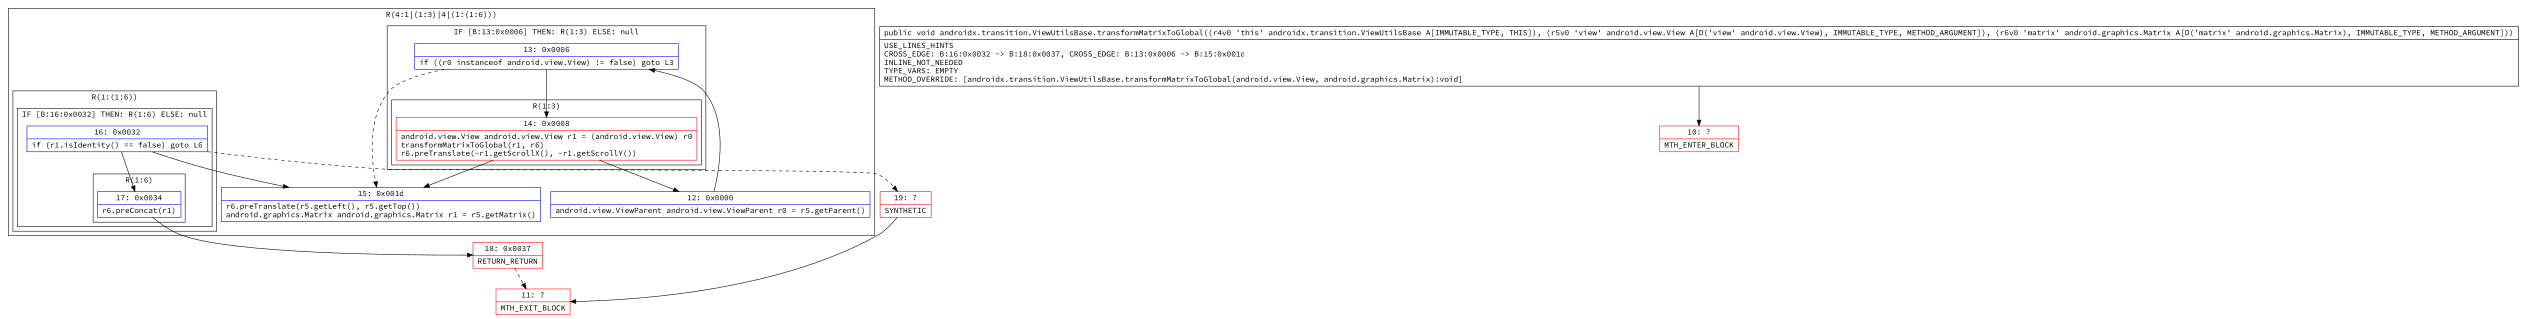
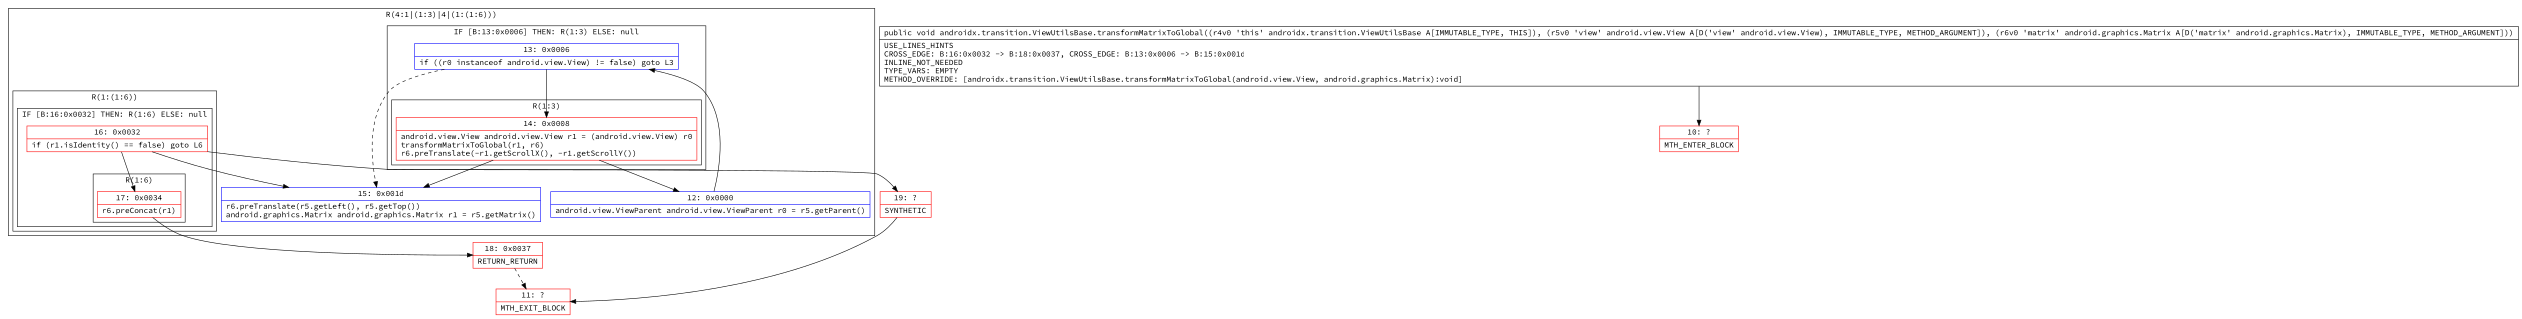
(117, 139) -> (117, 139)
(380, 169) -> (380, 169)
(139, 205) -> (139, 205)
